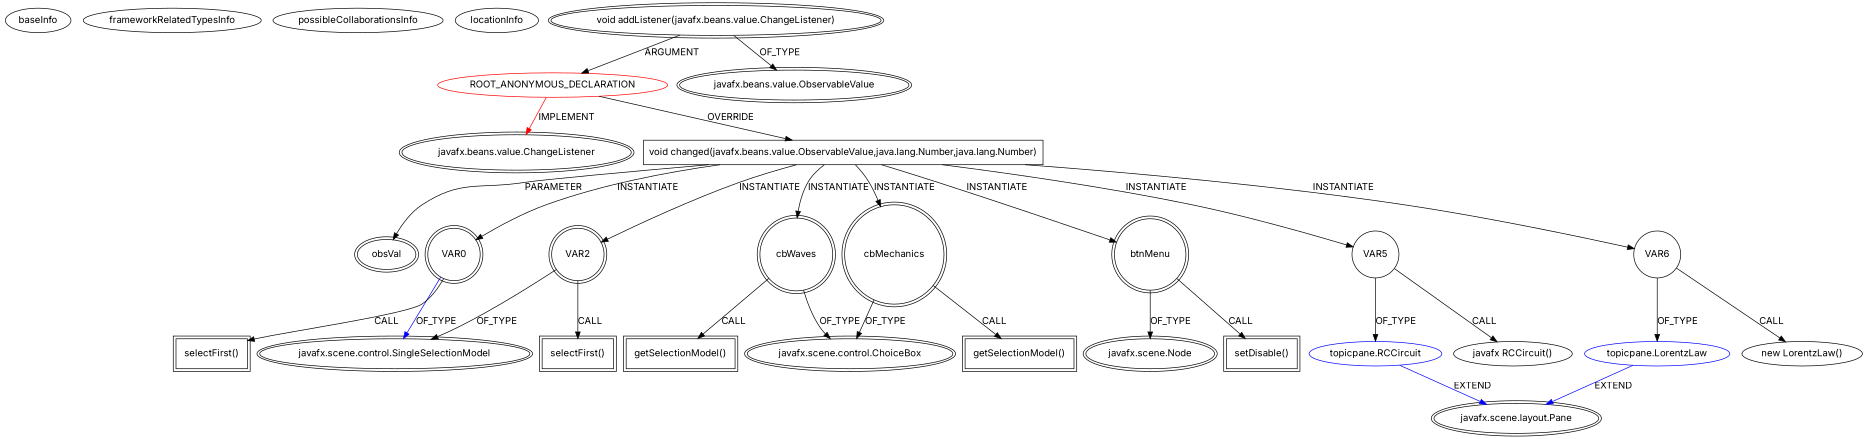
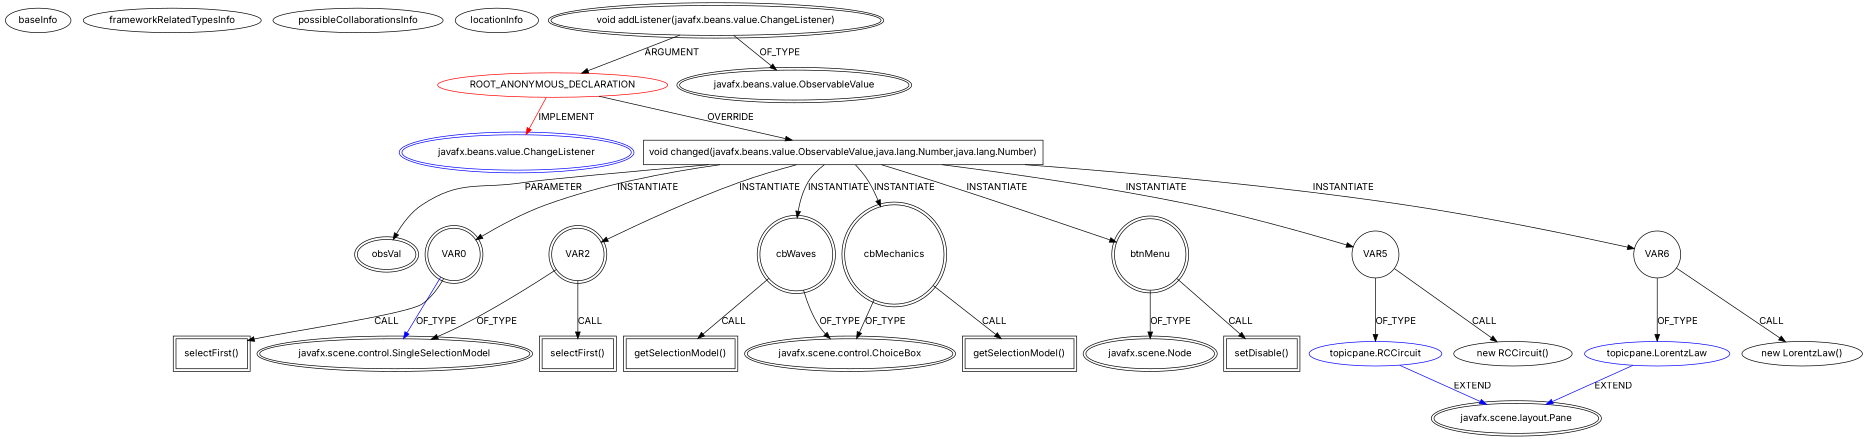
(517, 152) -> (517, 152)
(1513, 354) -> (1513, 354)
